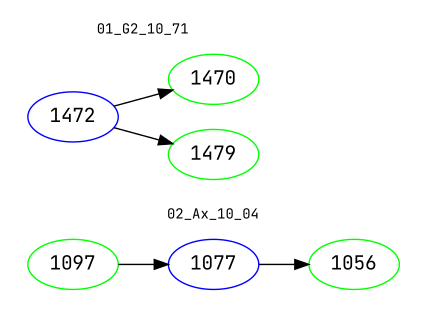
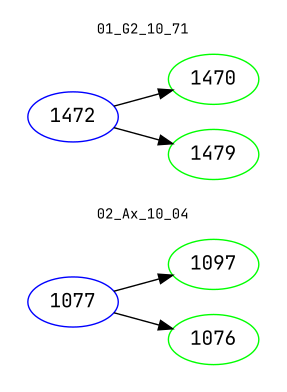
(136, 264) -> (137, 285)
(354, 264) -> (214, 340)
